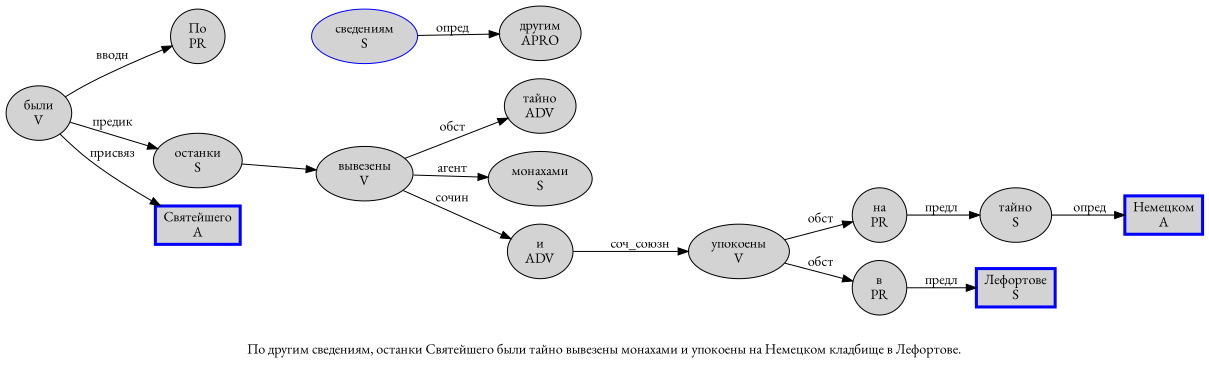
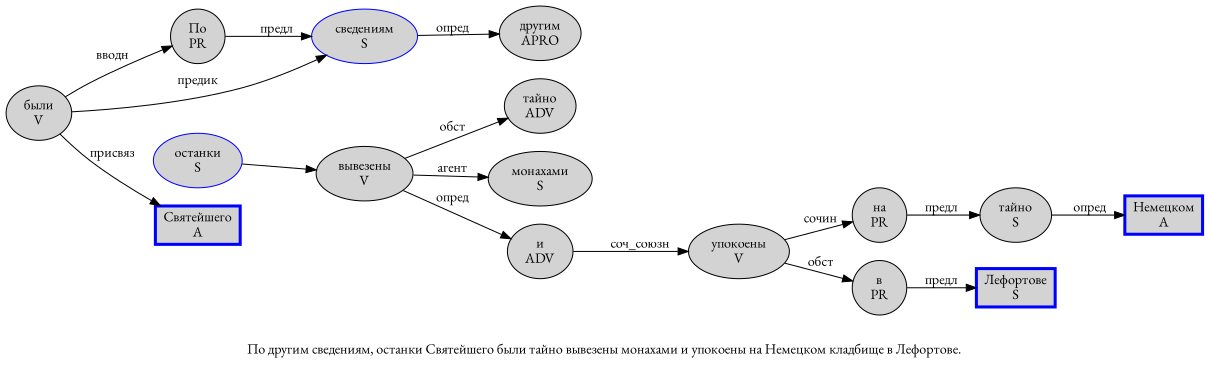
none -> (263, 36)
(109, 134) -> (197, 98)
(198, 161) -> (198, 161)
(453, 197) -> (453, 197)
(821, 219) -> (821, 219)
